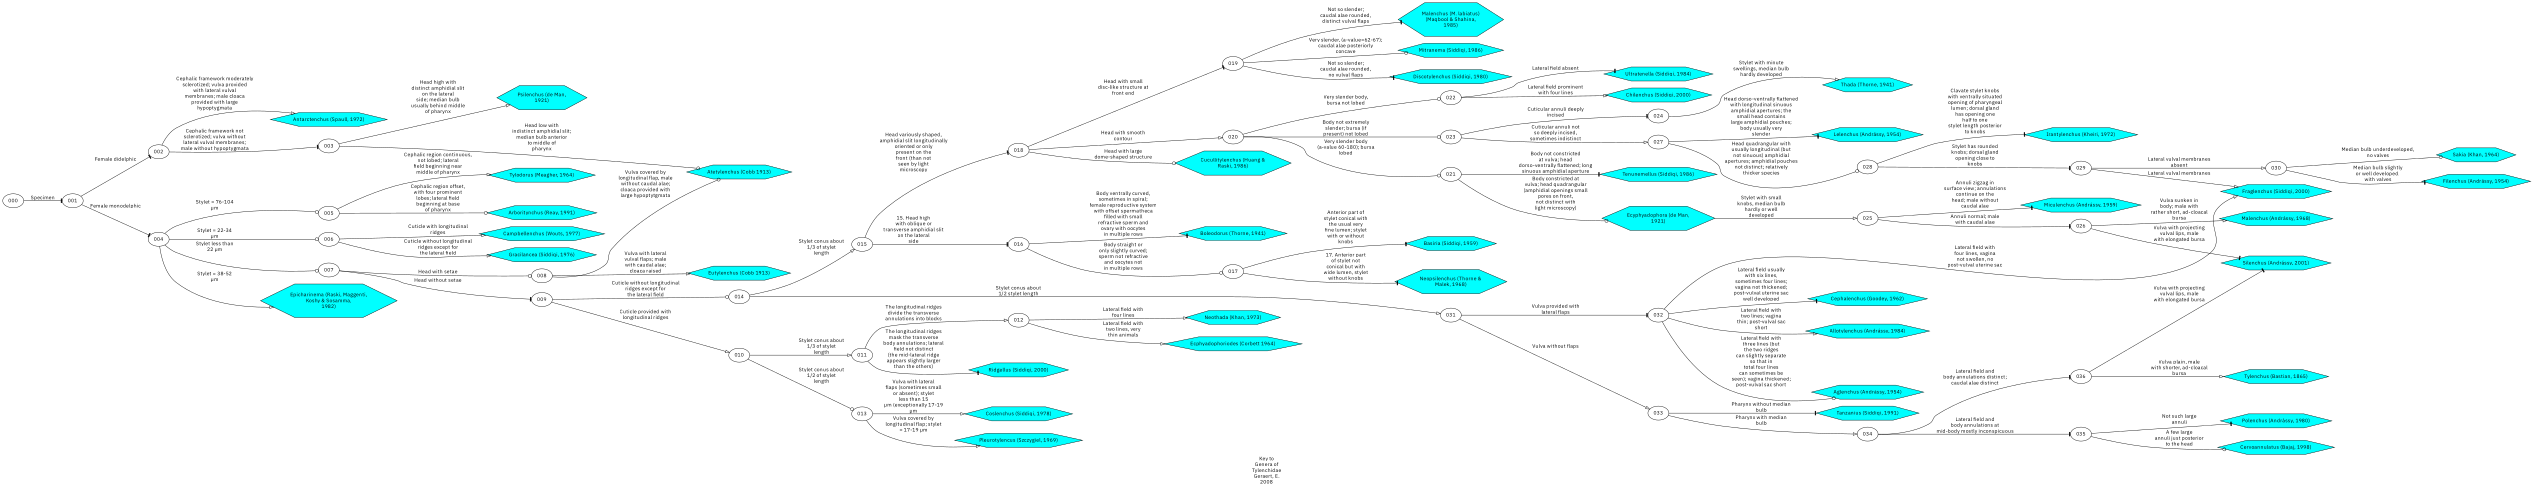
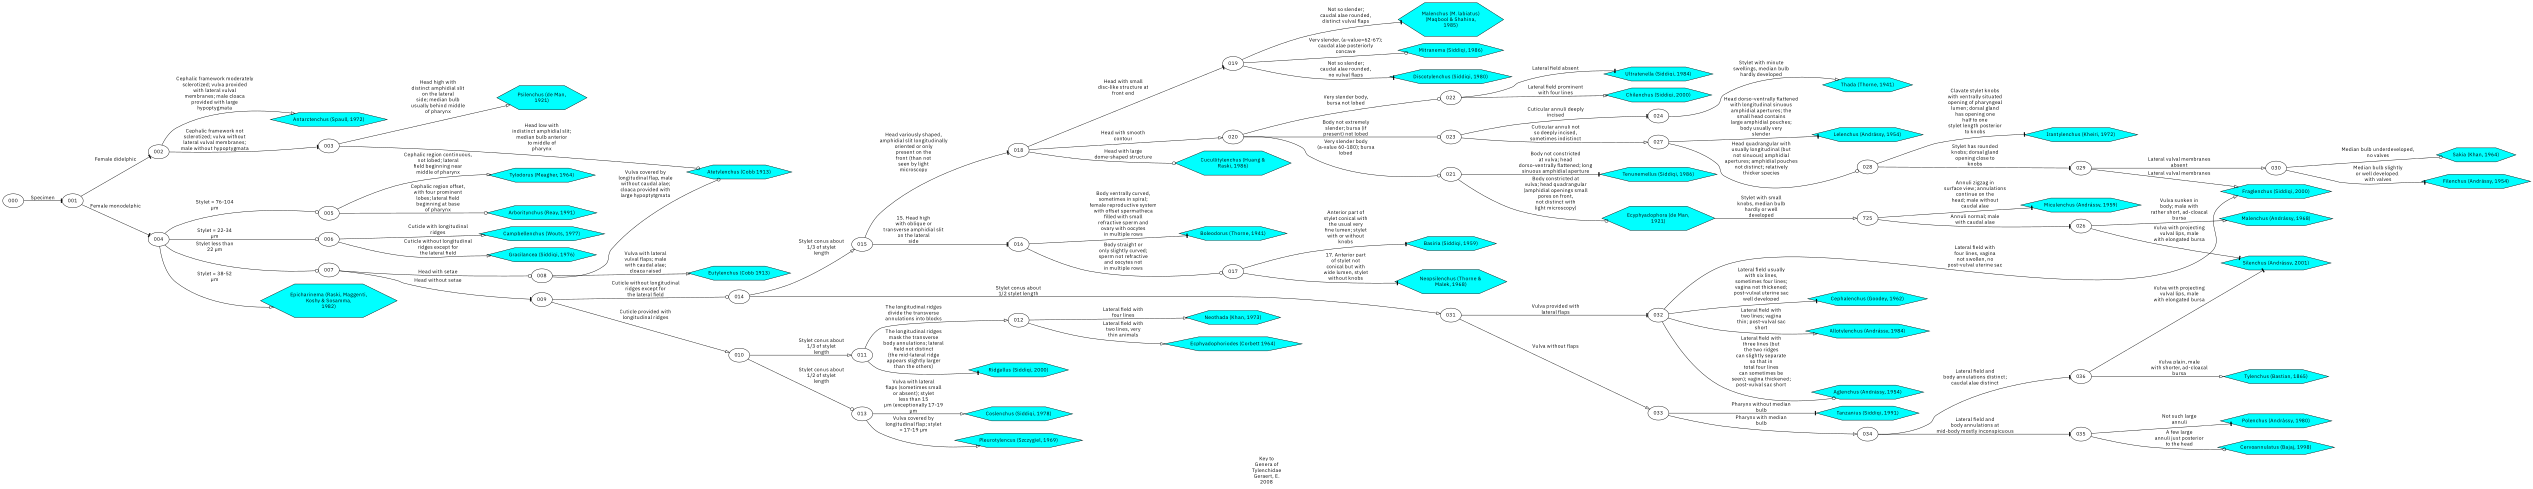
(1868, 218) -> (1868, 218)
